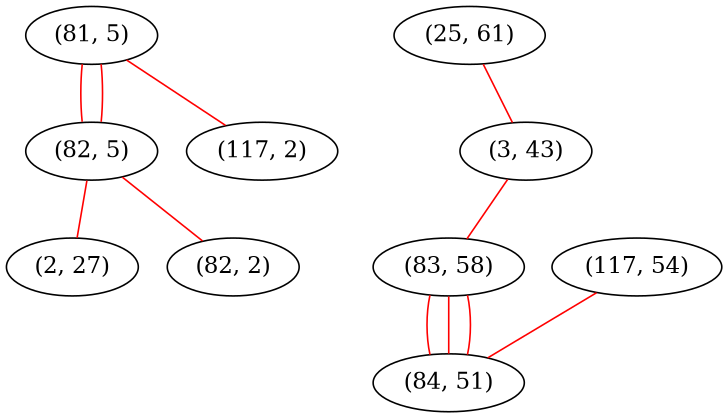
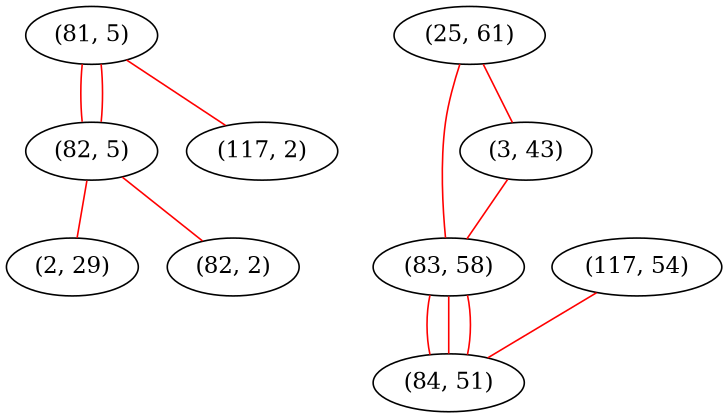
none -> (443, 150)
(72, 267) -> (72, 267)
